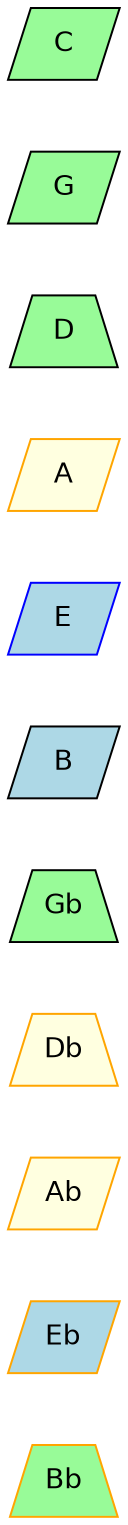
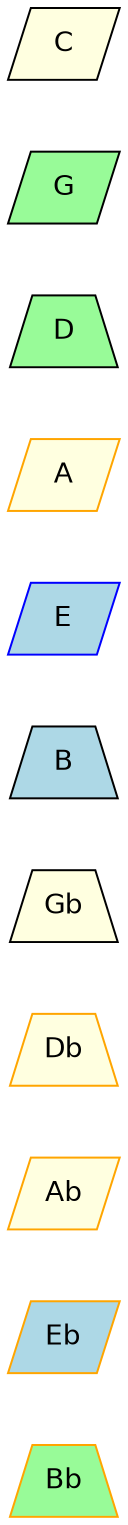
(64, 44) -> (64, 44)
(64, 762) -> (64, 762)
(64, 906) -> (64, 906)
